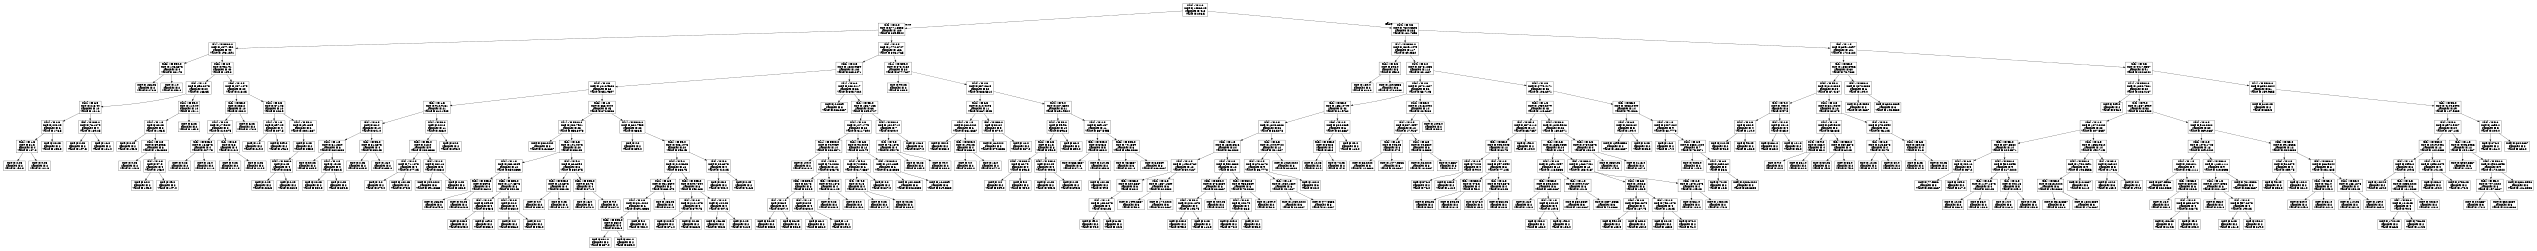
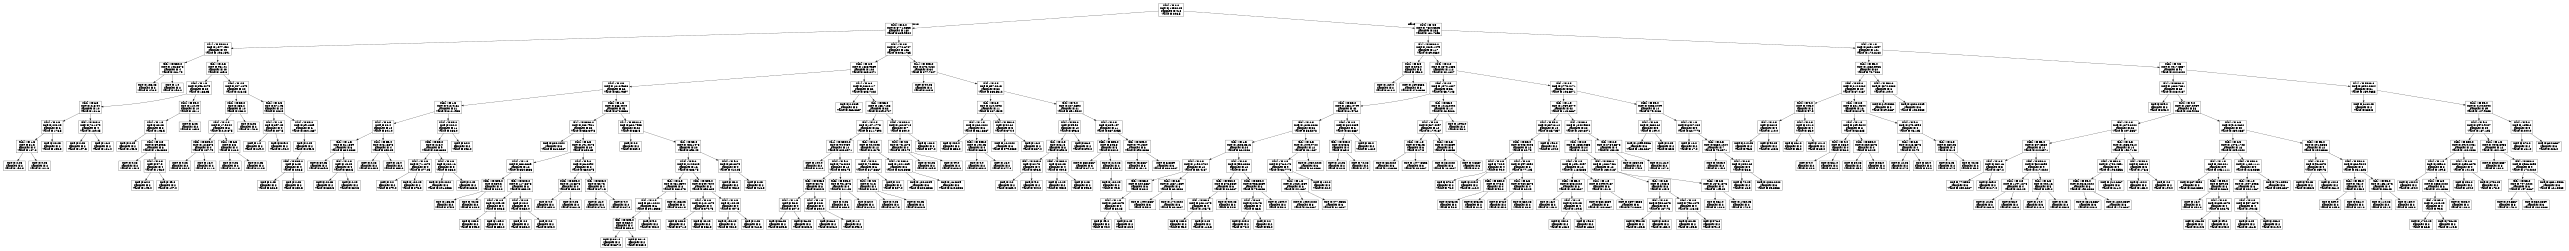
(2215, 205) -> none
